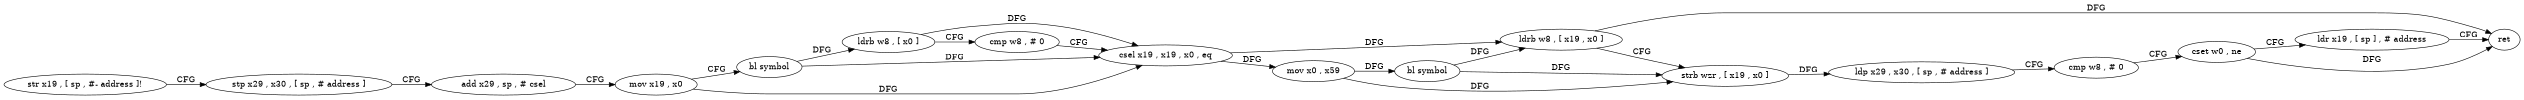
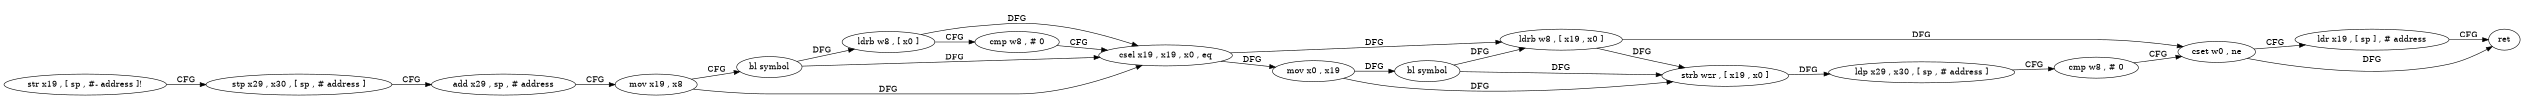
(2041, 13) -> (1900, 40)
(1642, 52) -> (1642, 52)
(1313, 71) -> (1313, 71)
(504, 85) -> (504, 85)
(656, 85) -> (656, 85)
